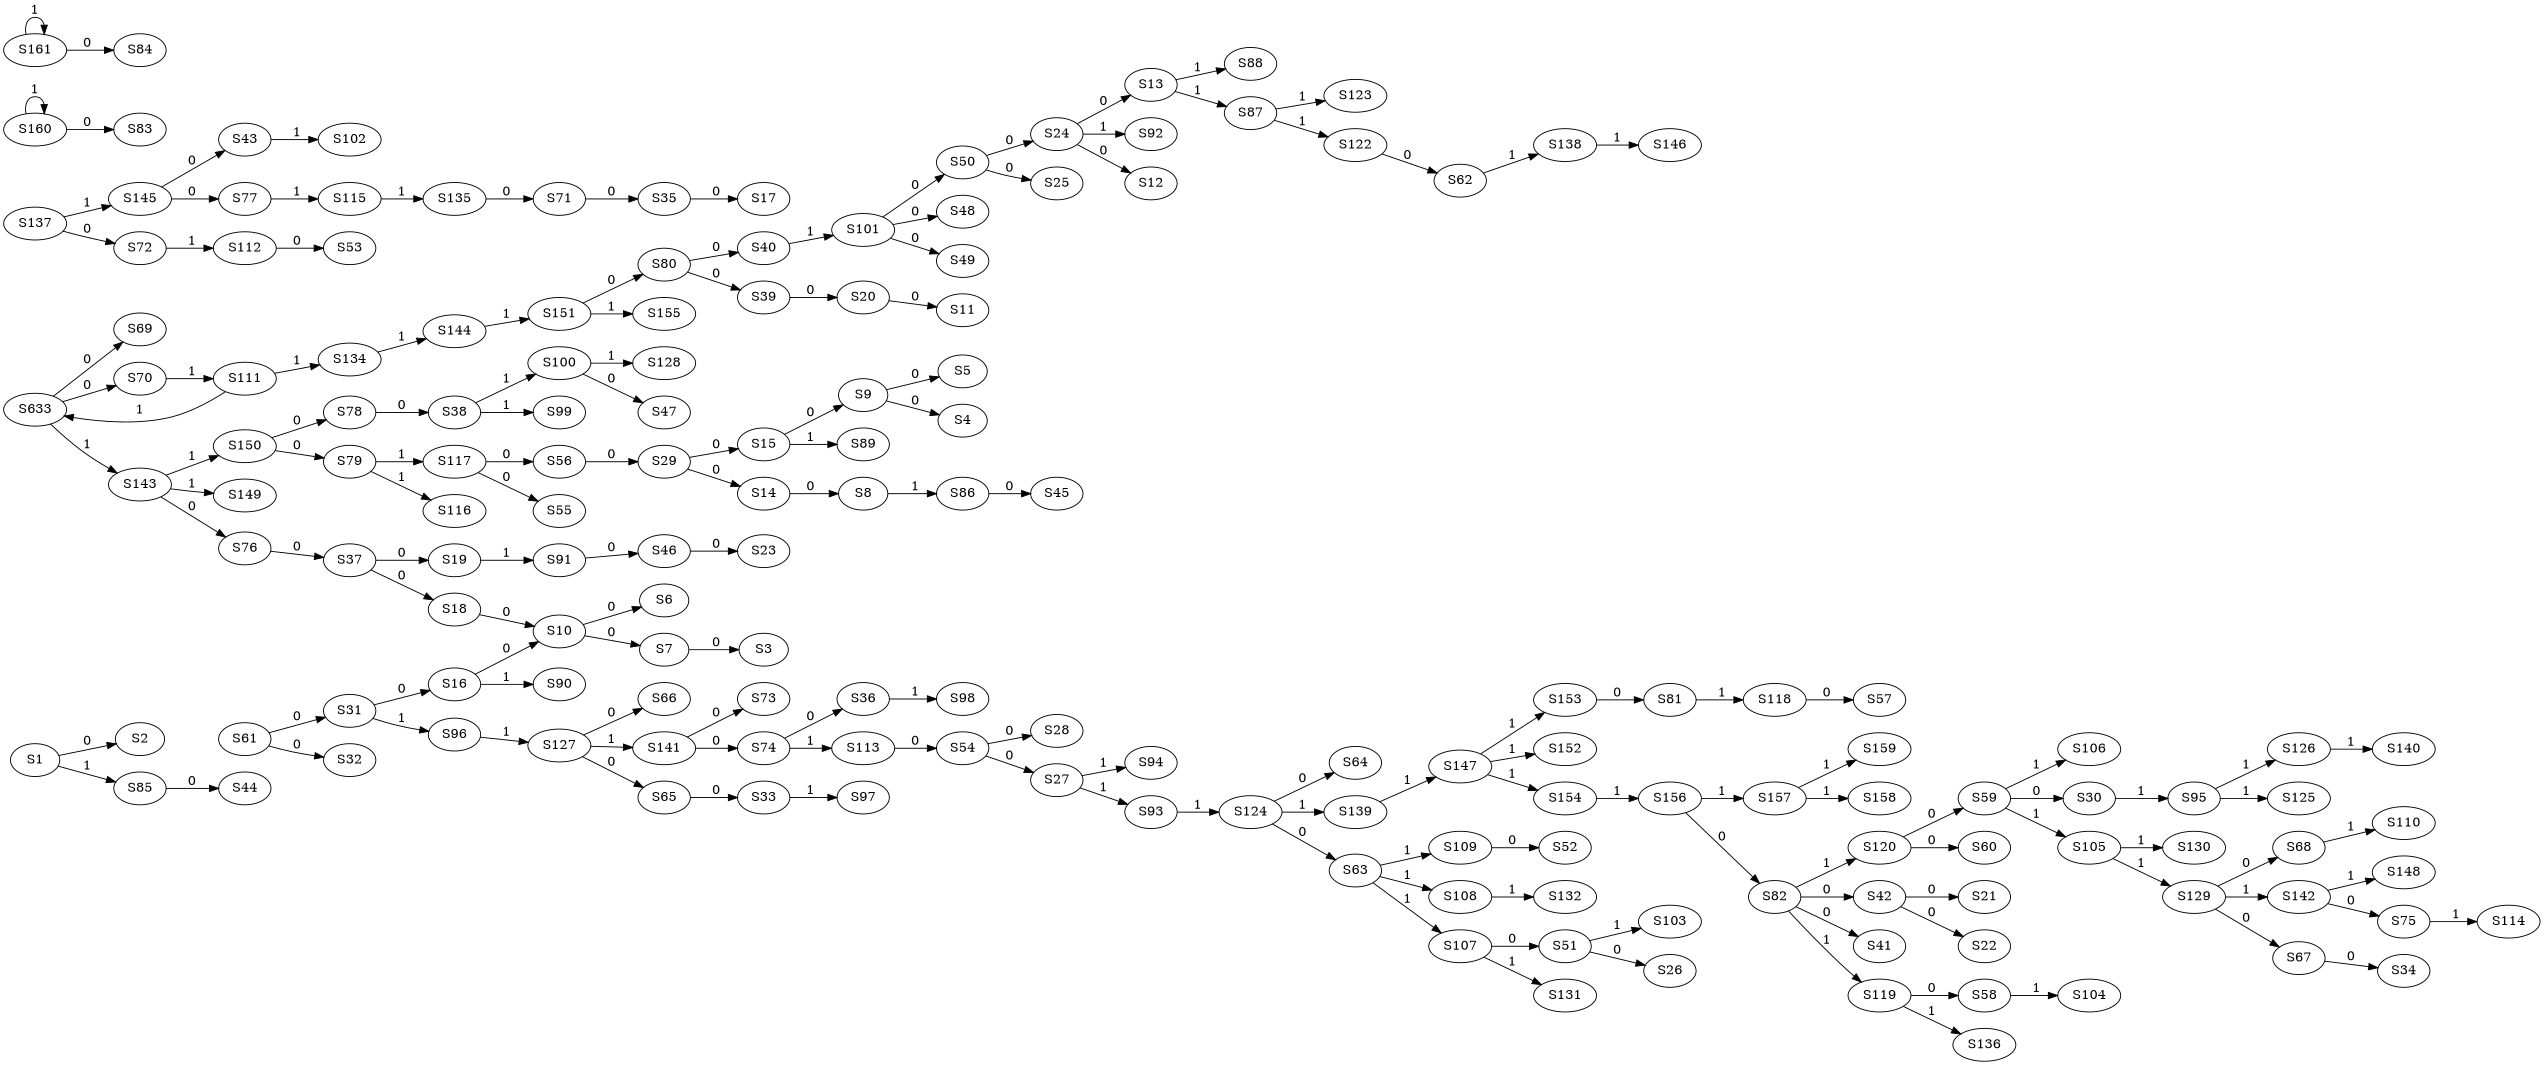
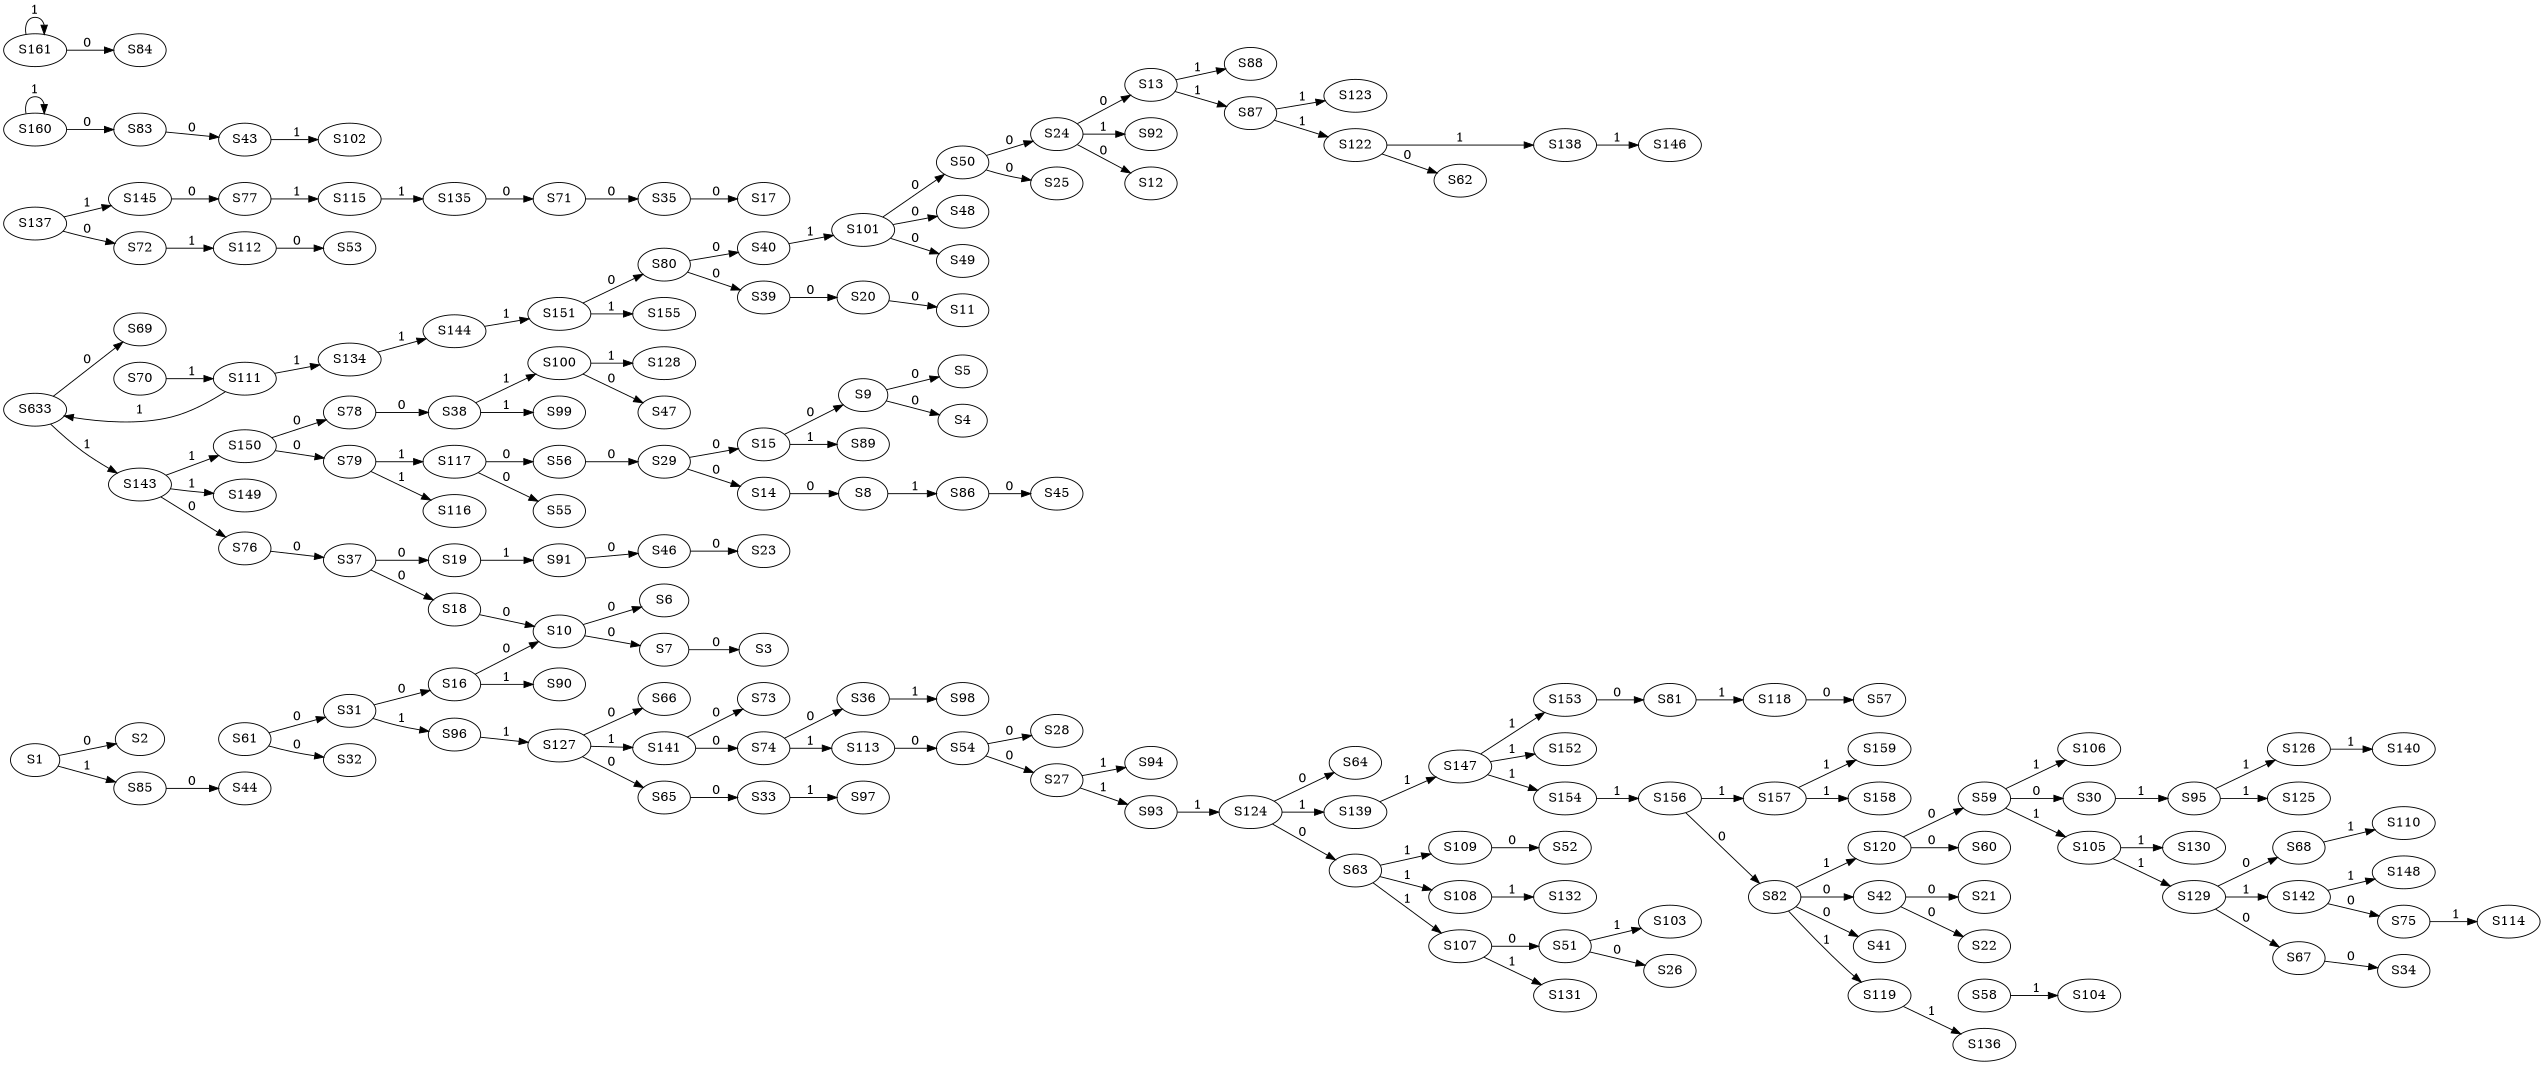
(1506, 165) -> (1456, 145)
(189, 171) -> (188, 134)
(85, 395) -> none
(1930, 996) -> none
